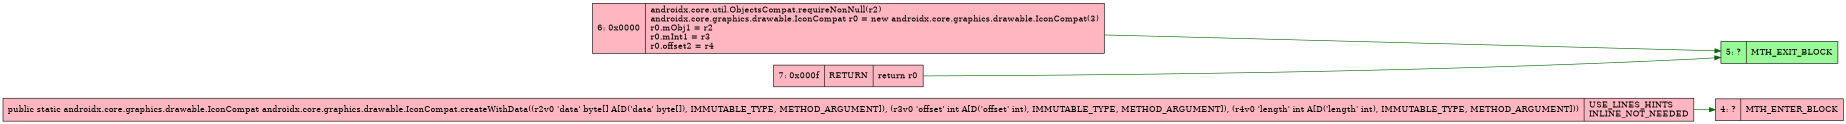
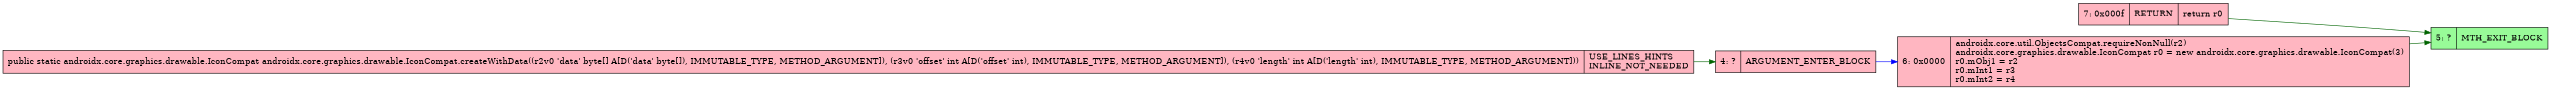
(682, 46) -> (1986, 80)
none -> (1884, 62)
(1792, 109) -> (1808, 61)
